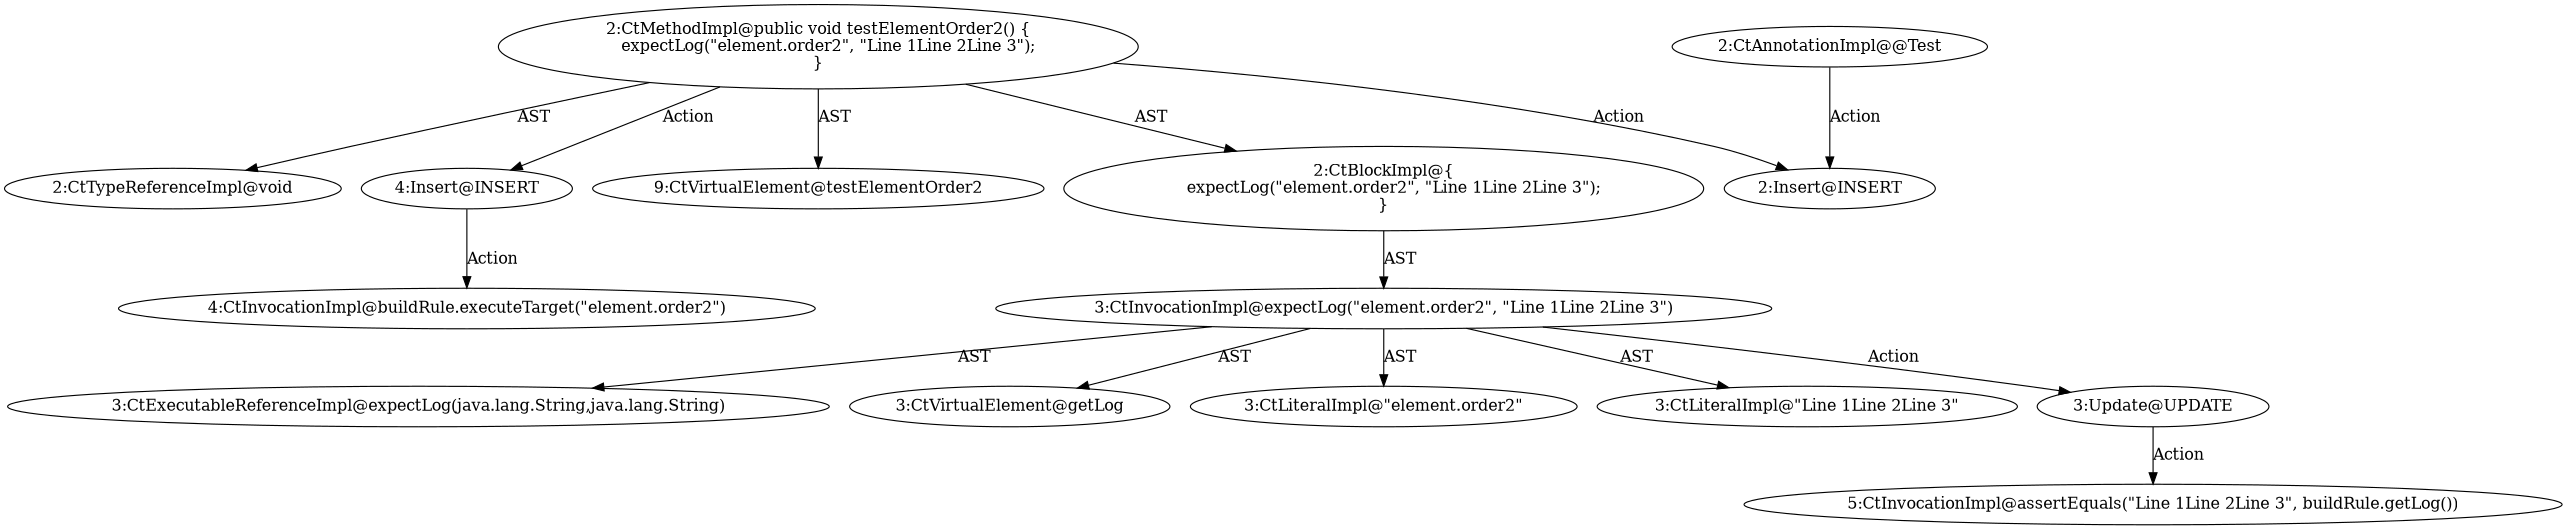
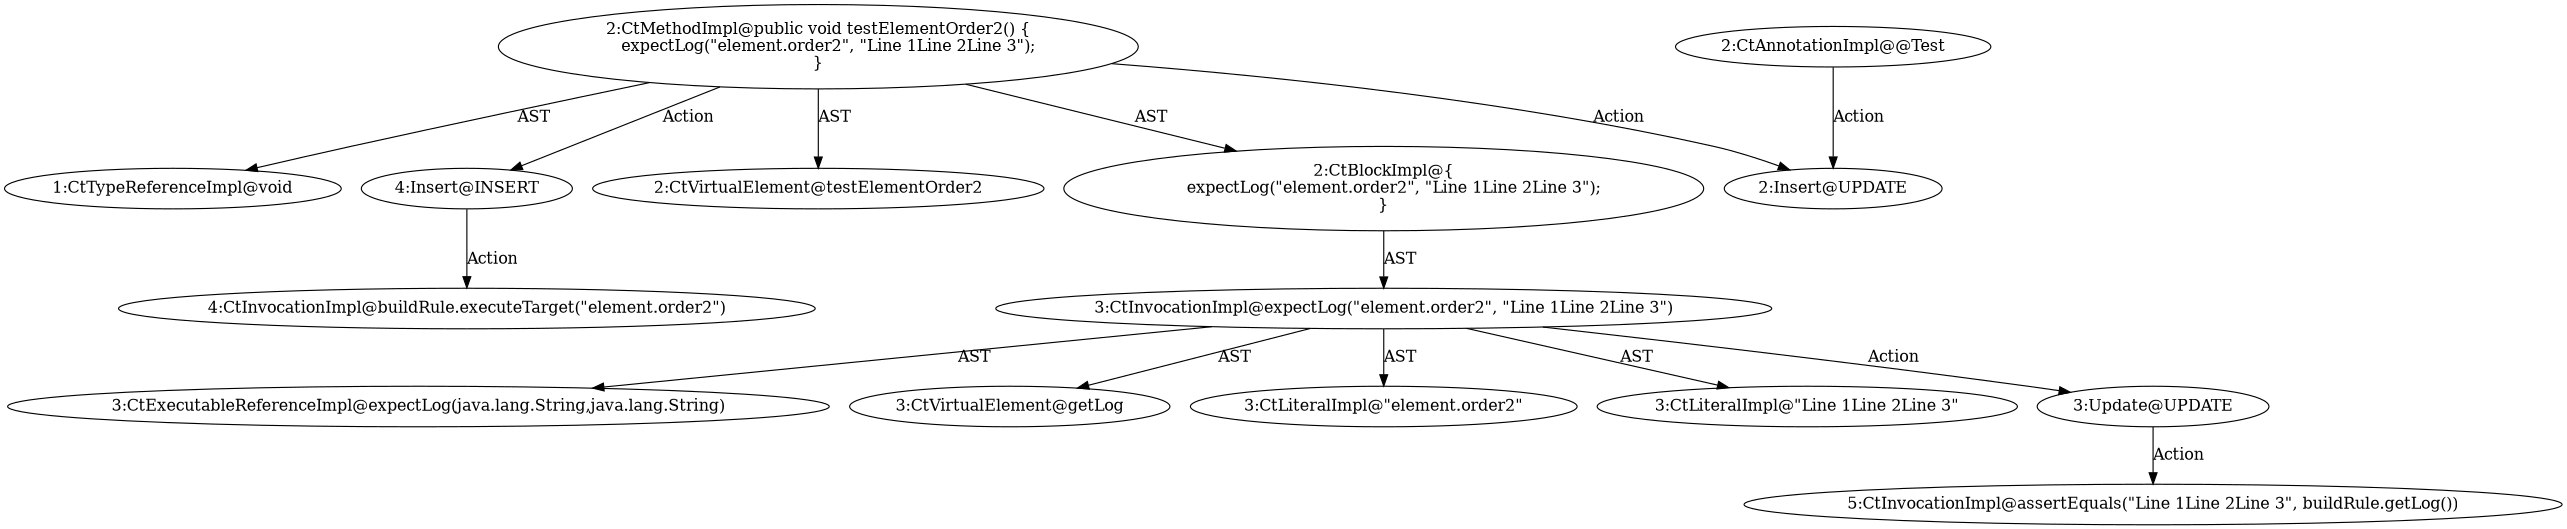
(173, 189) -> (173, 189)
(818, 189) -> (818, 189)
(1830, 189) -> (1833, 189)
